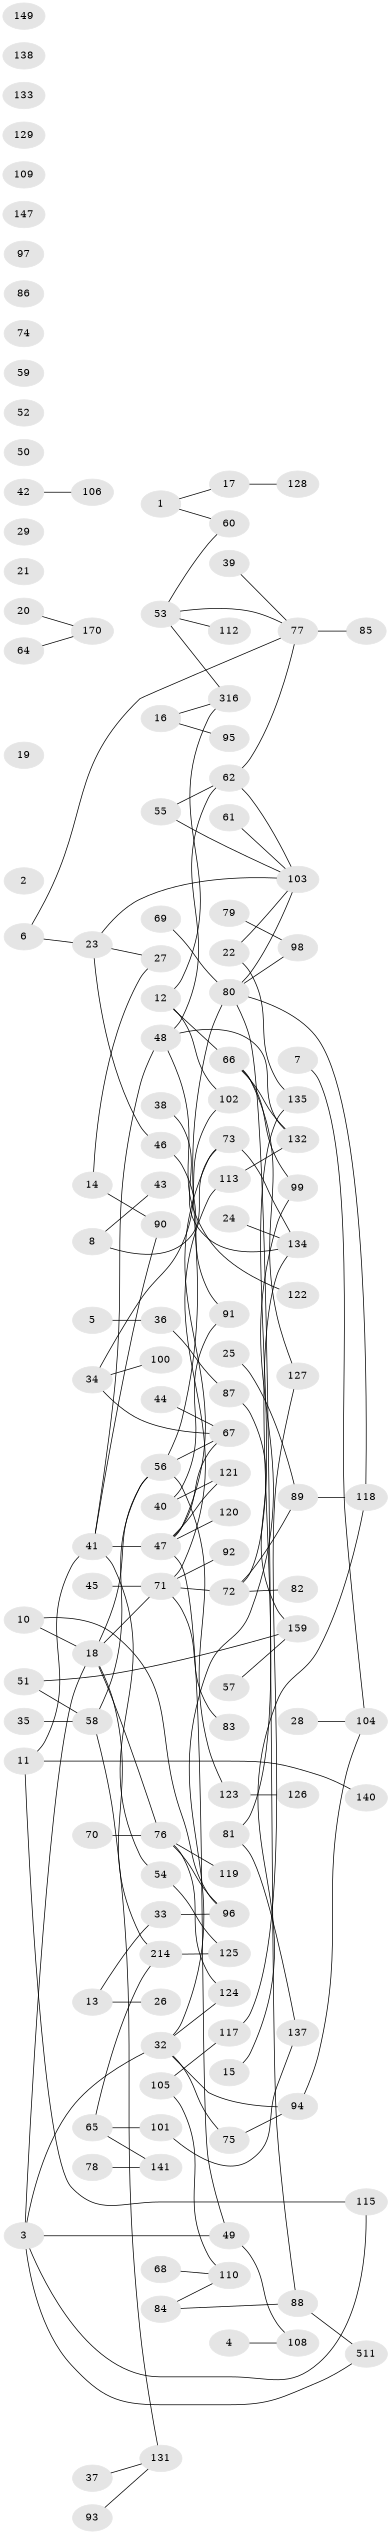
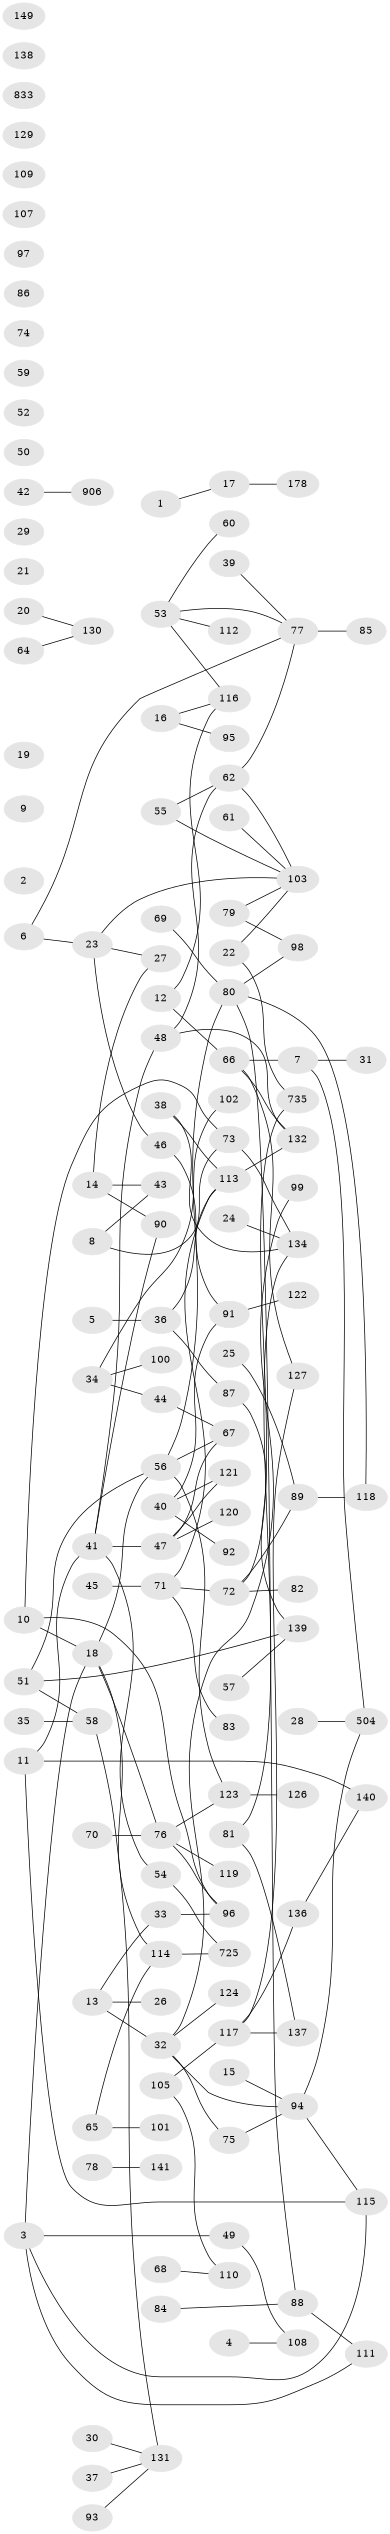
(24, 96) -> (24, 96)
(24, 215) -> (24, 215)
(298, 484) -> (298, 484)
(92, 492) -> (92, 492)
(195, 514) -> none
(92, 631) -> (92, 631)
(229, 699) -> (229, 699)
none -> (24, 809)
(271, 939) -> (263, 897)
(195, 1049) -> none
none -> (366, 1060)
(298, 1100) -> (298, 1100)
(265, 1123) -> (260, 1060)
(189, 1125) -> (257, 1307)
none -> (202, 1152)
none -> (128, 1185)
none -> (194, 1250)
(192, 1323) -> (47, 1281)
(151, 1424) -> (127, 1390)
(195, 1569) -> (190, 1526)
(122, 1604) -> (58, 1553)
(134, 1613) -> none
(298, 1629) -> (298, 1629)
(366, 1721) -> (366, 1721)
(259, 1807) -> (264, 2090)
(201, 1838) -> none
(195, 1903) -> (198, 1814)
none -> (298, 1914)
(161, 1954) -> (161, 1954)
(229, 1954) -> (229, 1954)
(62, 2121) -> (134, 2028)
(125, 2146) -> none
(264, 2146) -> (264, 2033)
none -> (332, 2154)
(195, 2292) -> none
(366, 2354) -> (366, 2354)
none -> (92, 2439)
